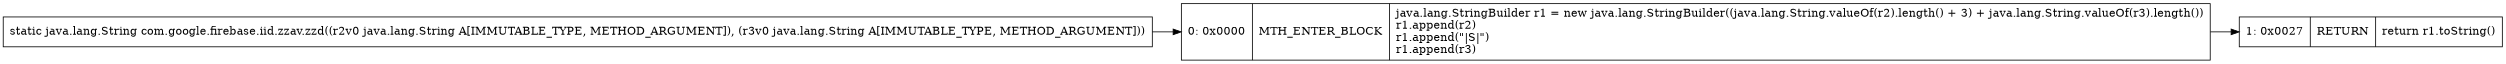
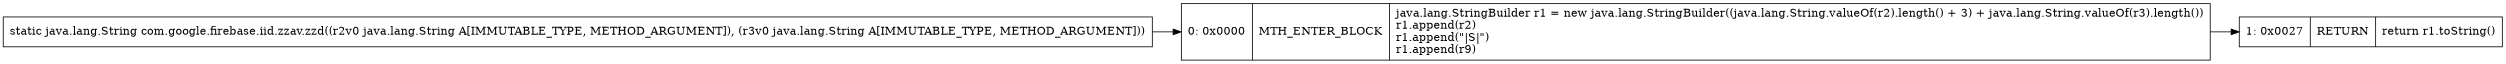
(1436, 50) -> (1436, 50)
